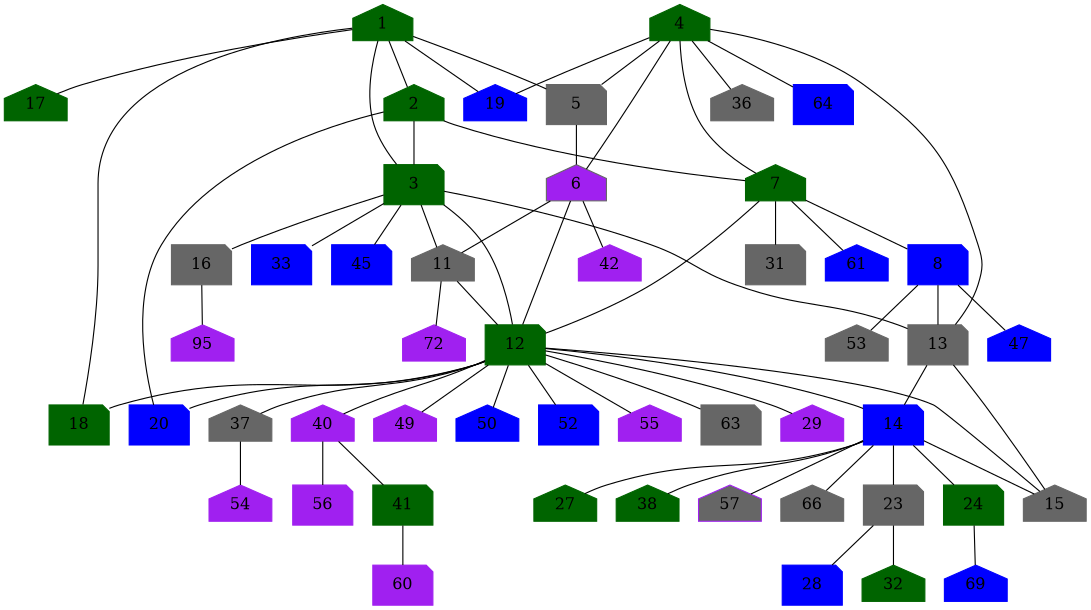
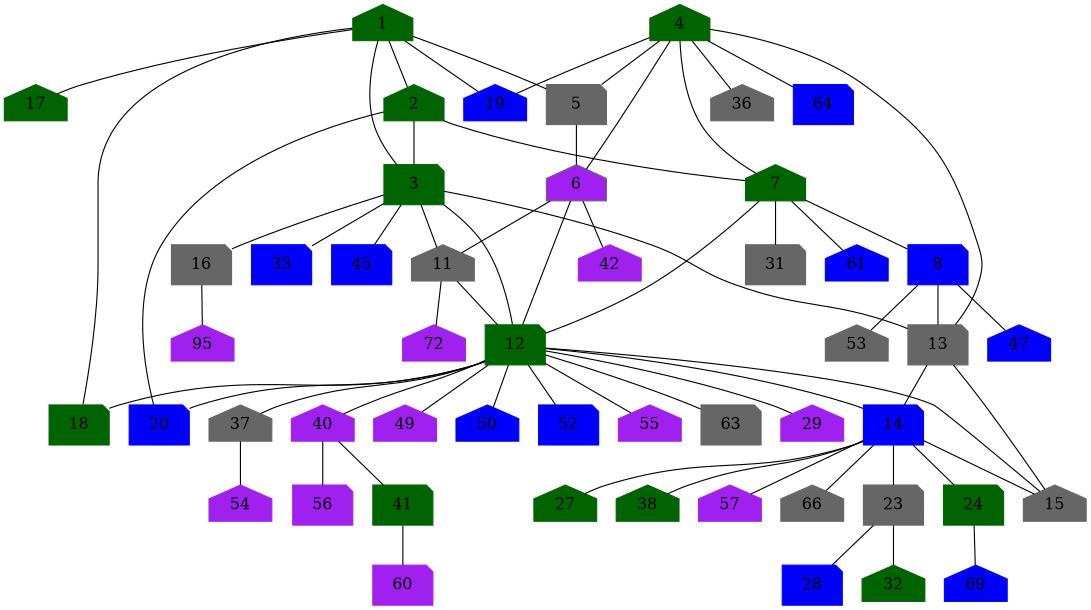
(730, 505) -> (730, 505)
